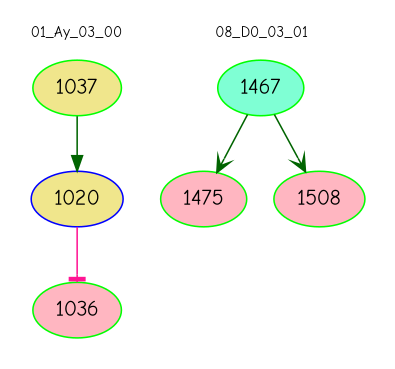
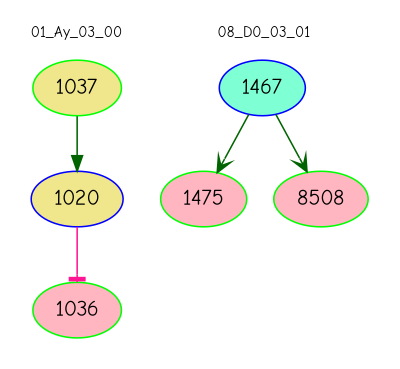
(261, 88) -> (262, 88)
(319, 199) -> (321, 199)
